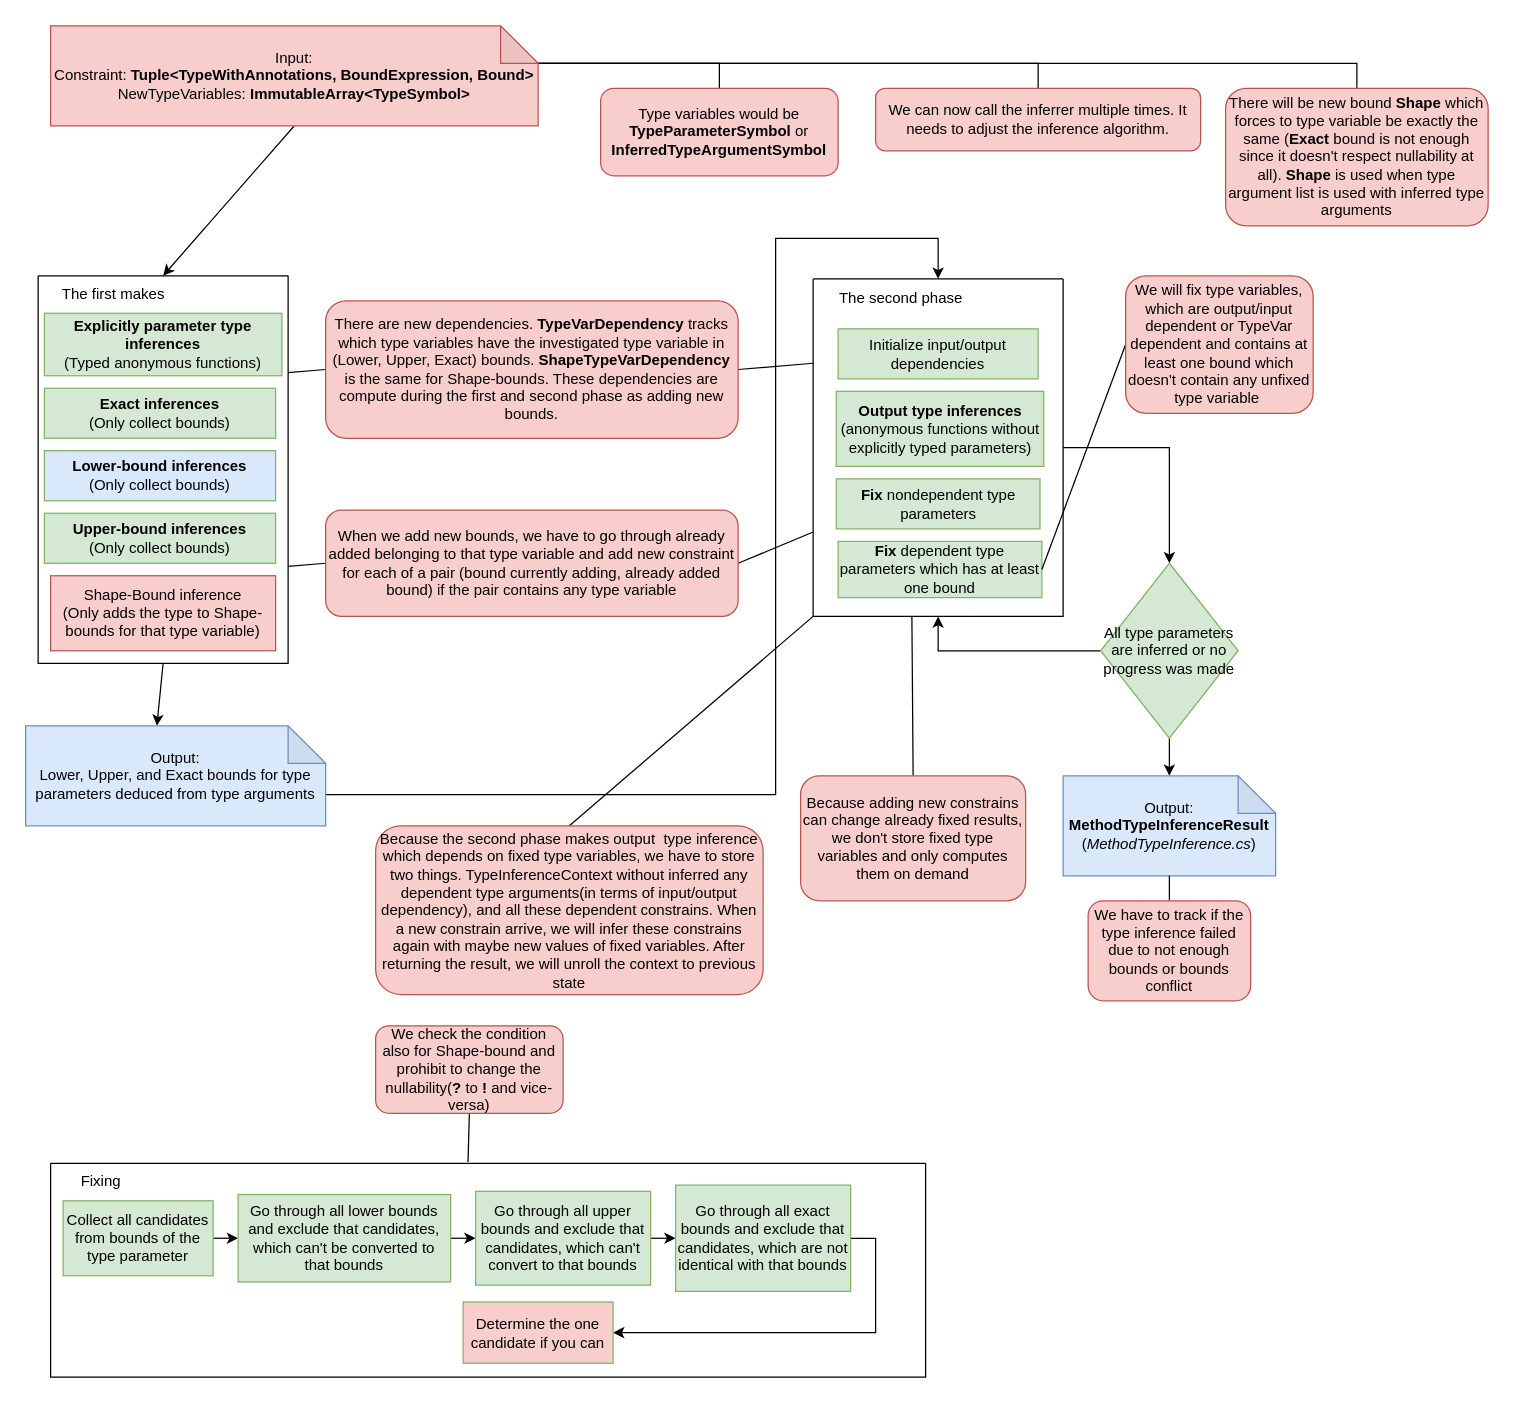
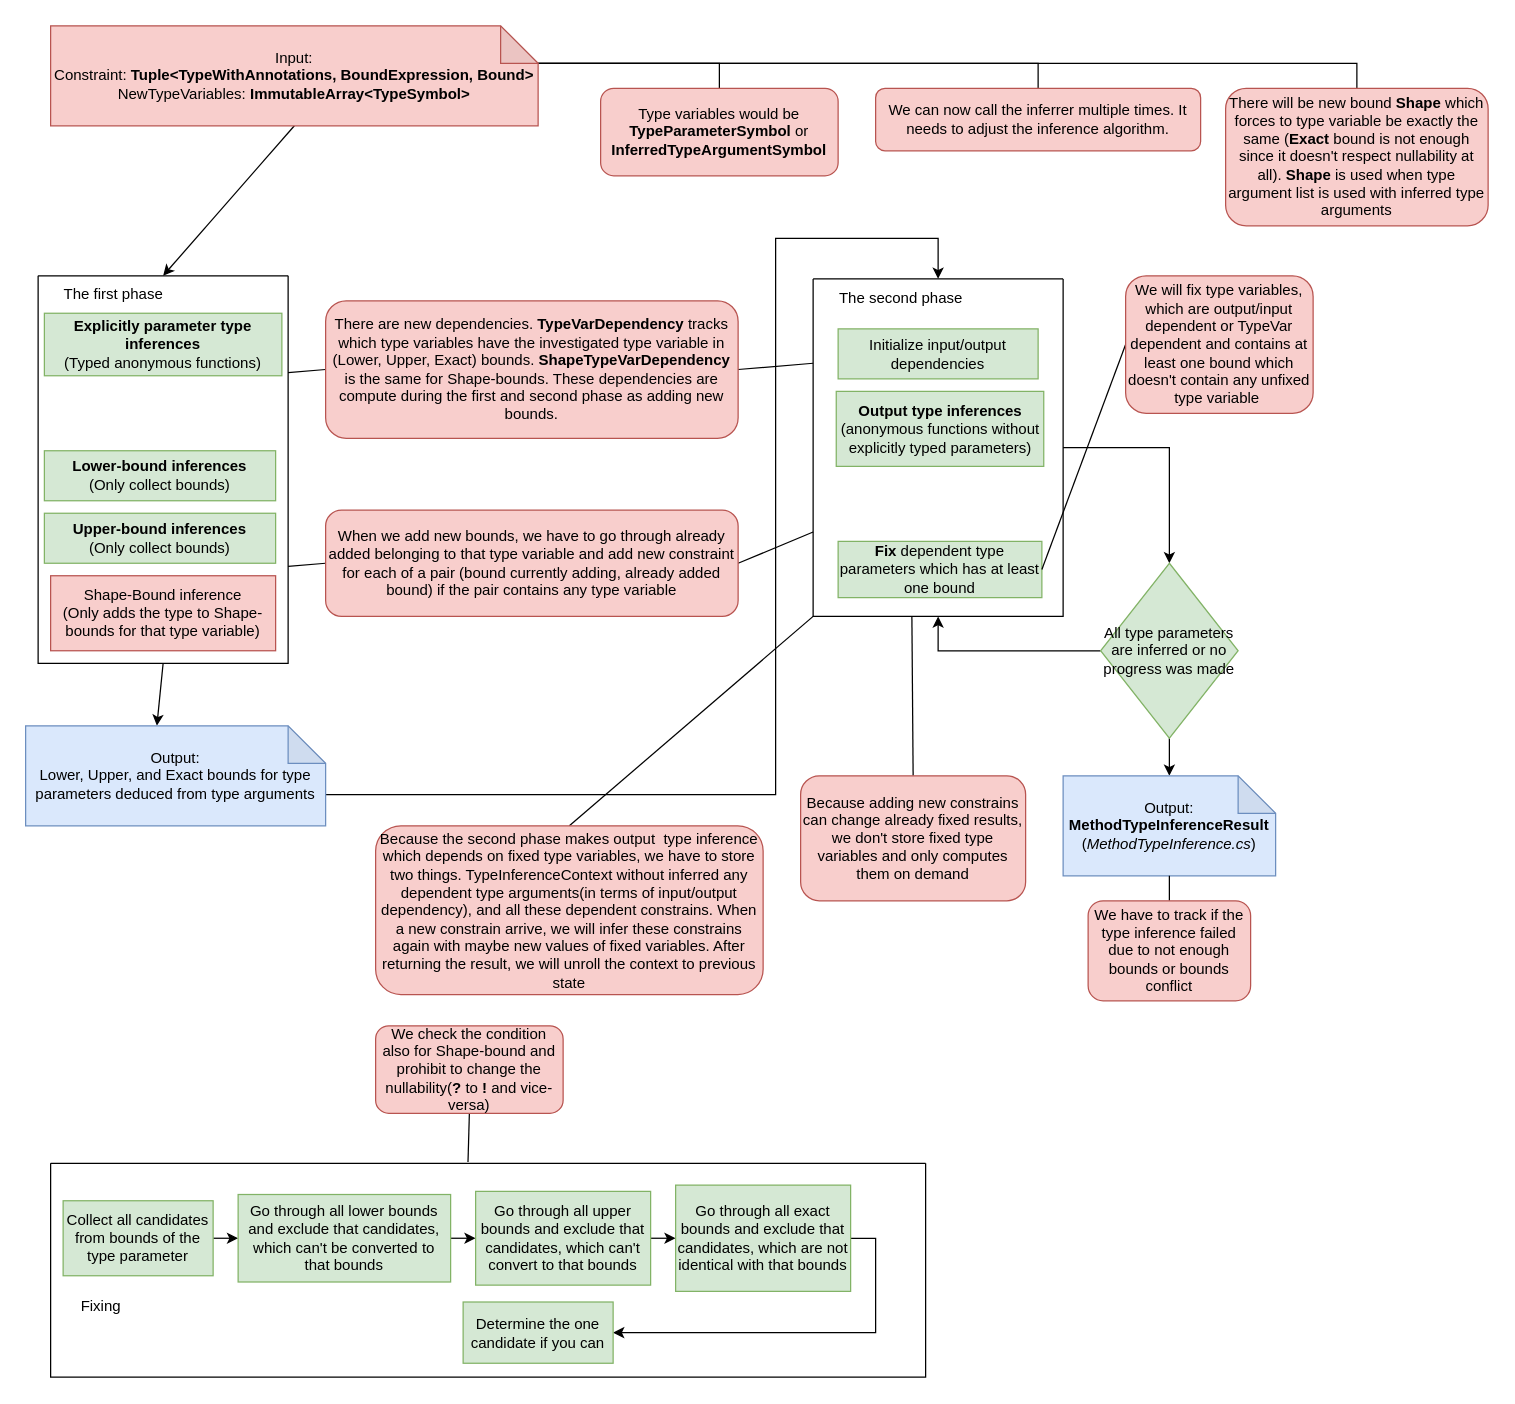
(114, 294) -> (114, 294)
(160, 413) -> none
(160, 476) -> (160, 476)
(938, 504) -> none
(101, 1182) -> (101, 1307)
(538, 1333) -> (538, 1333)
